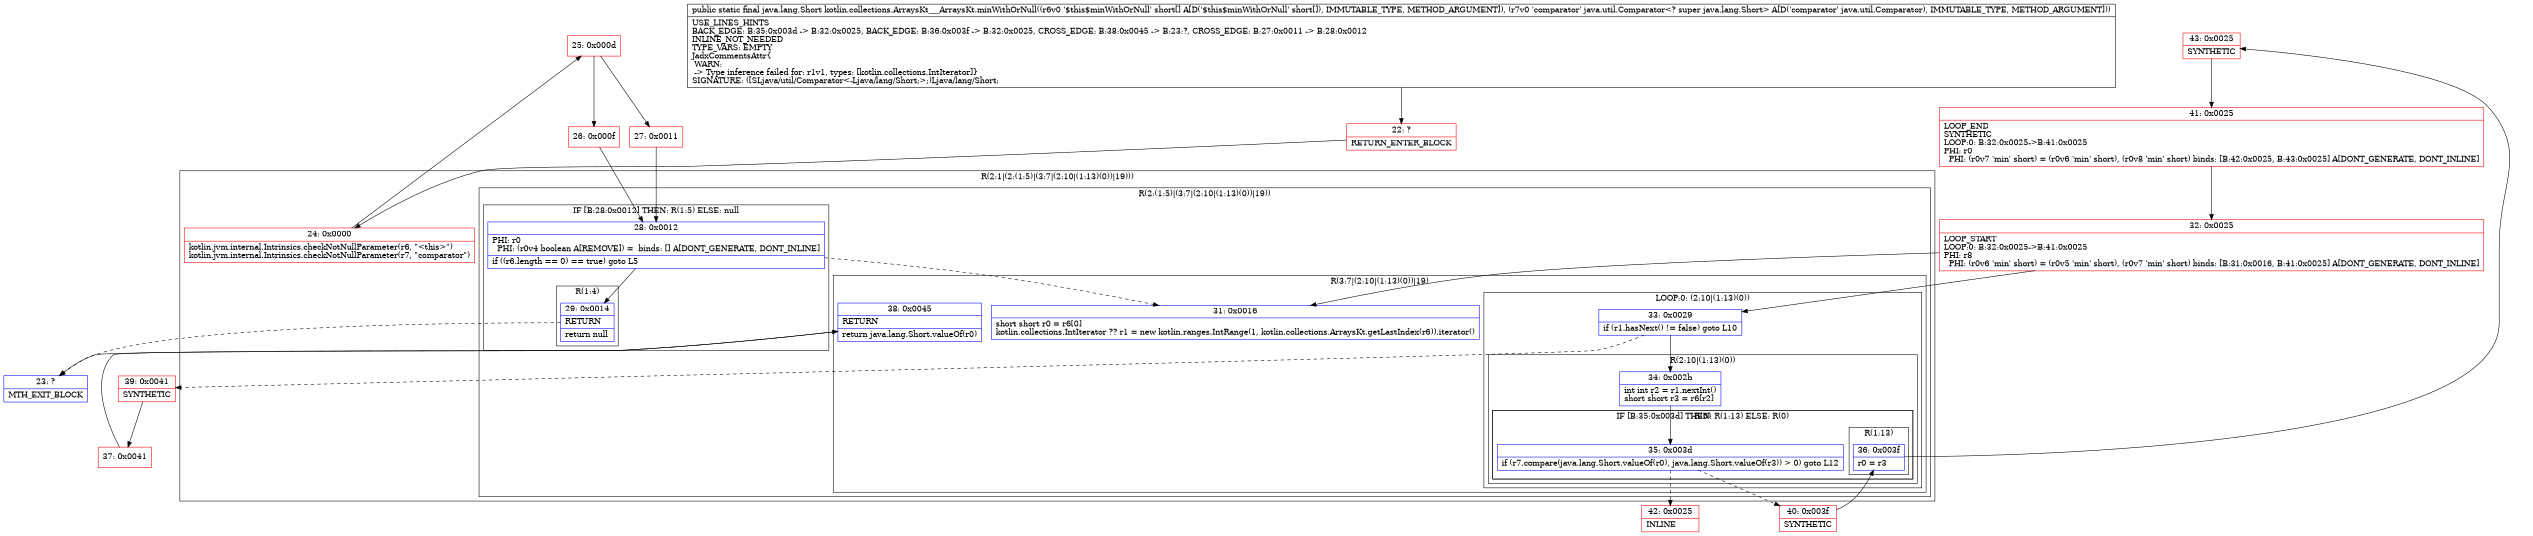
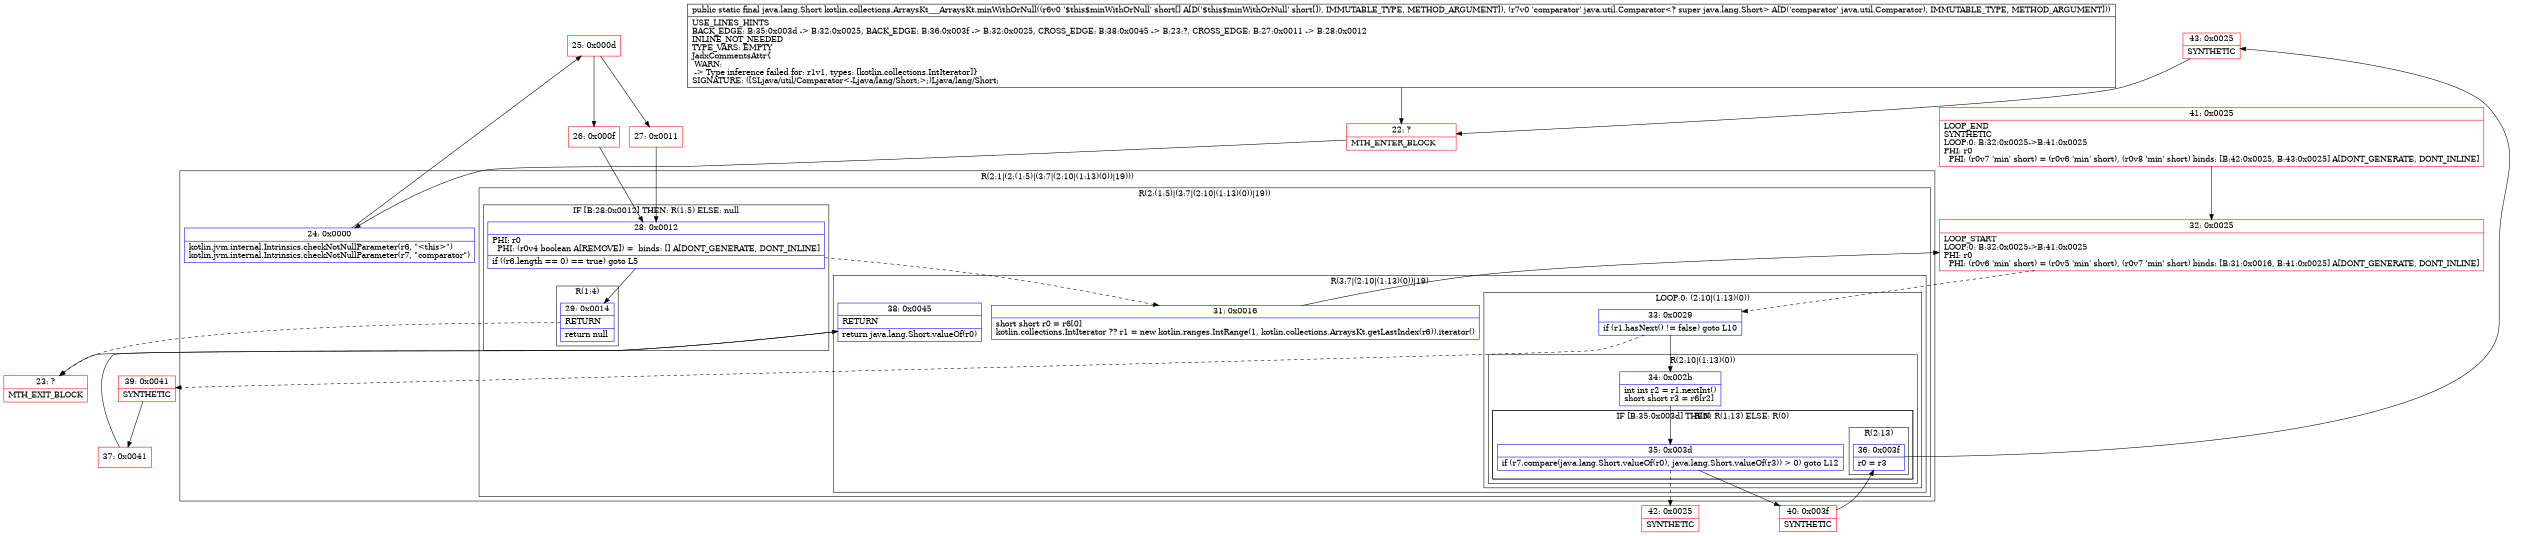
(2212, 80) -> (1829, 114)
(1401, 143) -> (1393, 143)
(329, 245) -> (329, 245)
(1959, 256) -> (1959, 256)
(1626, 265) -> (1616, 265)
(1906, 289) -> (1906, 289)
(46, 389) -> (46, 389)
(1879, 434) -> (1879, 434)
(1736, 487) -> (1736, 487)
(1661, 525) -> (1670, 525)
